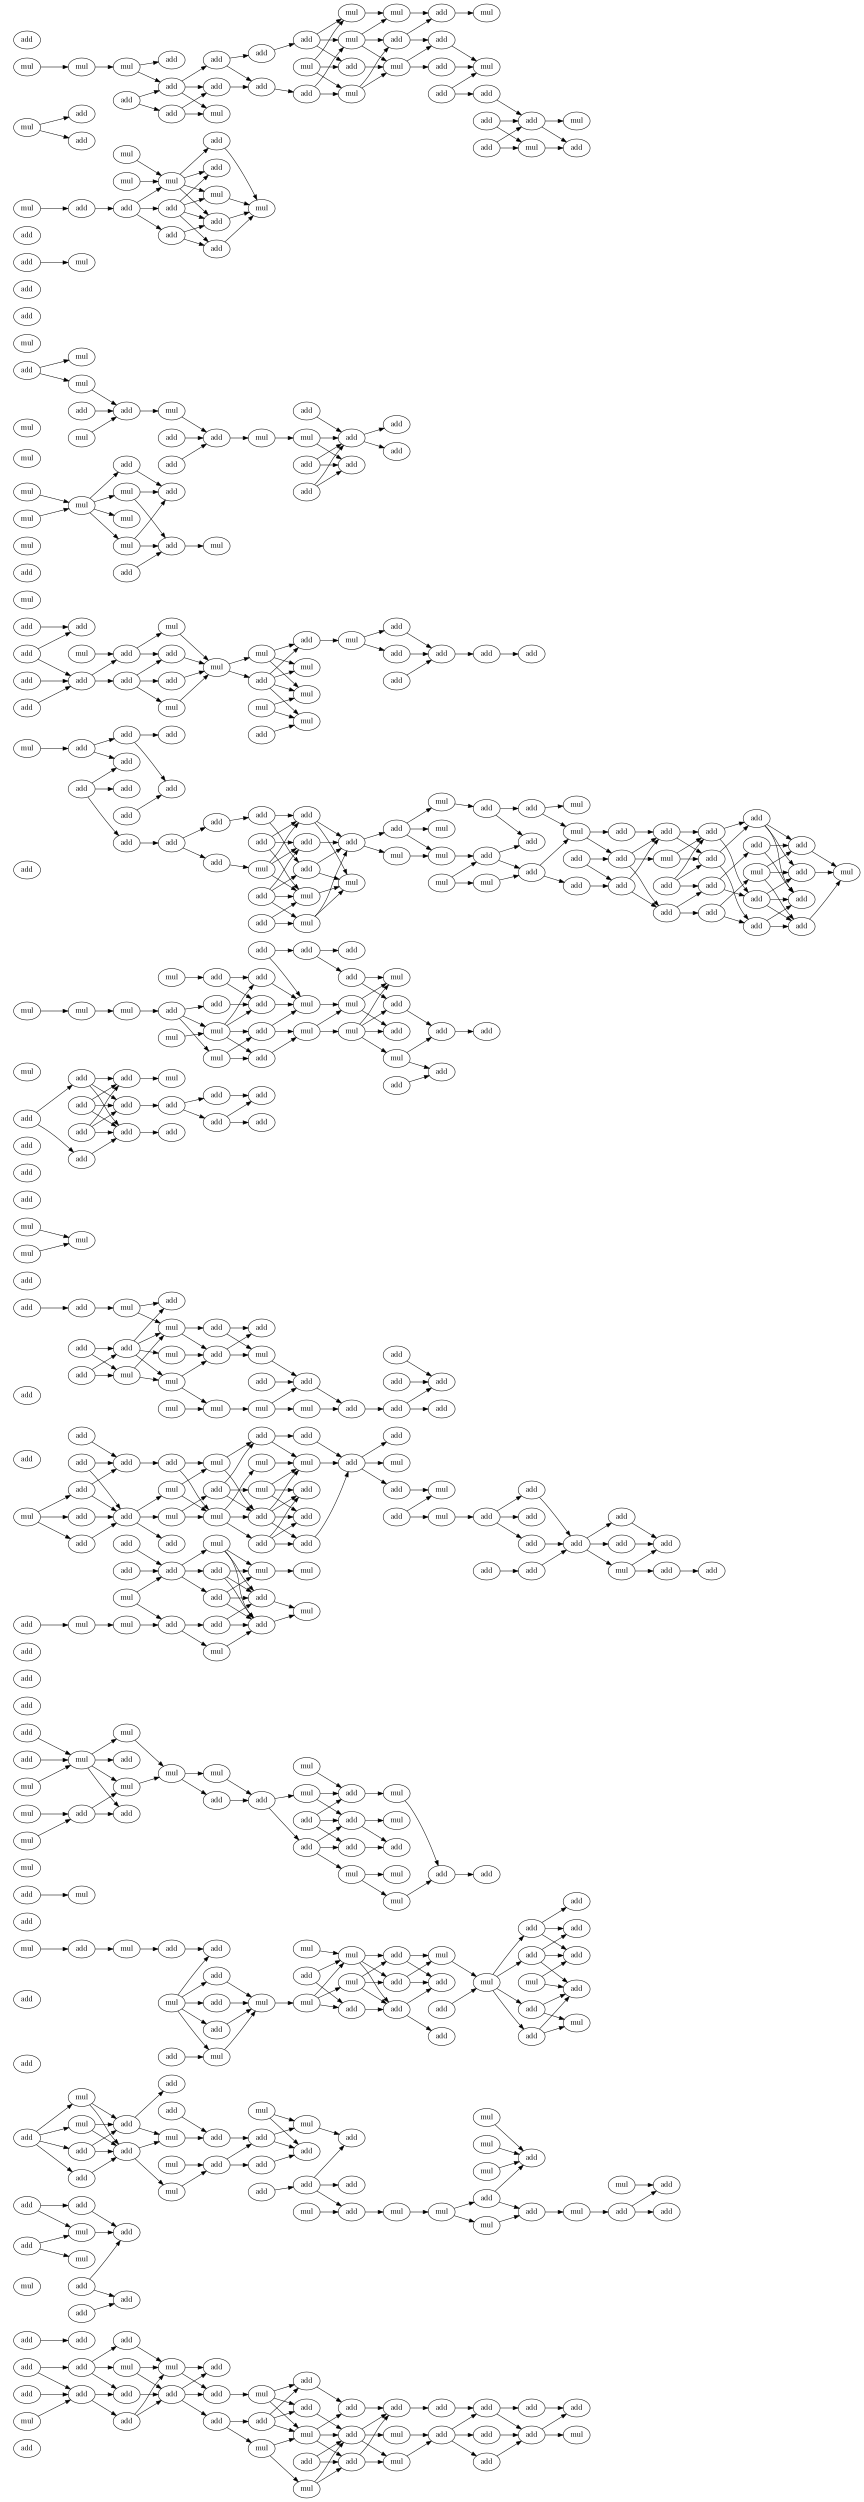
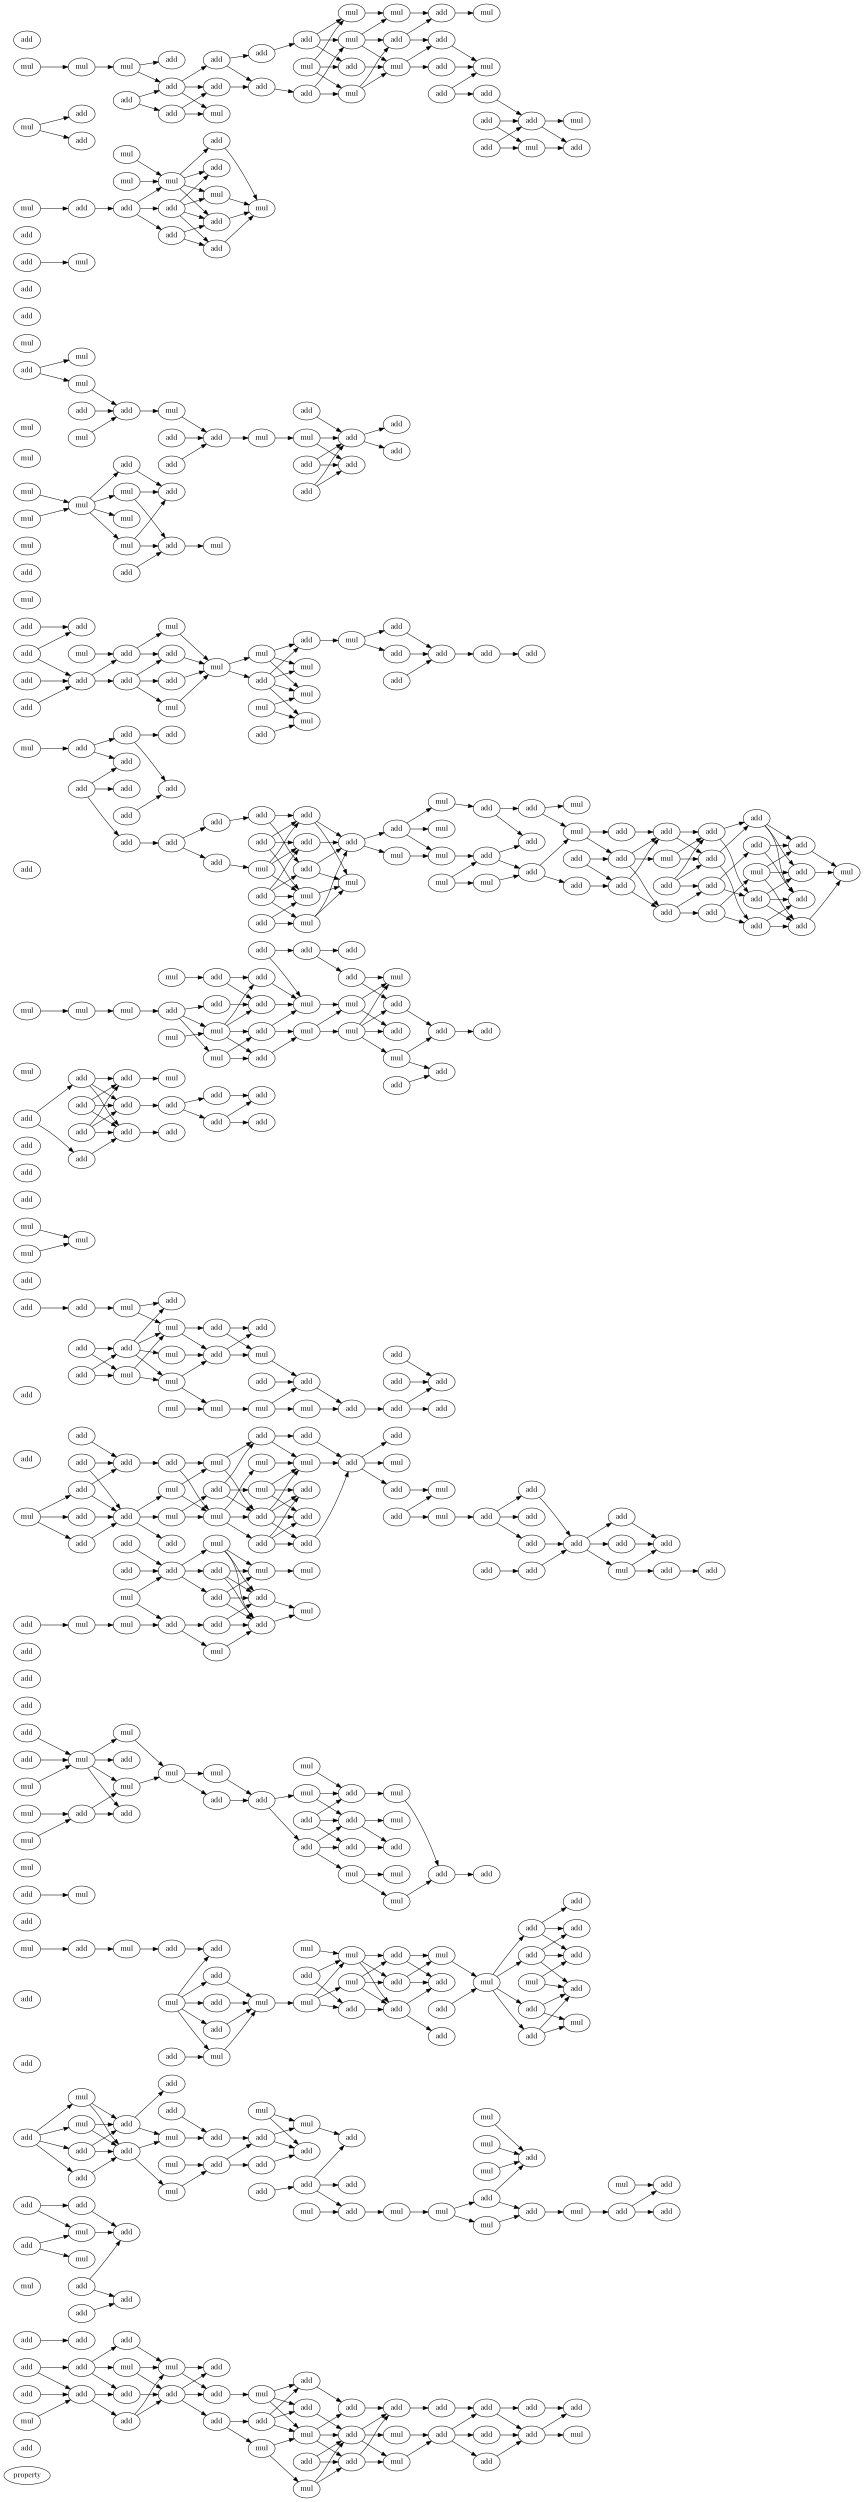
none -> (27, 2476)
